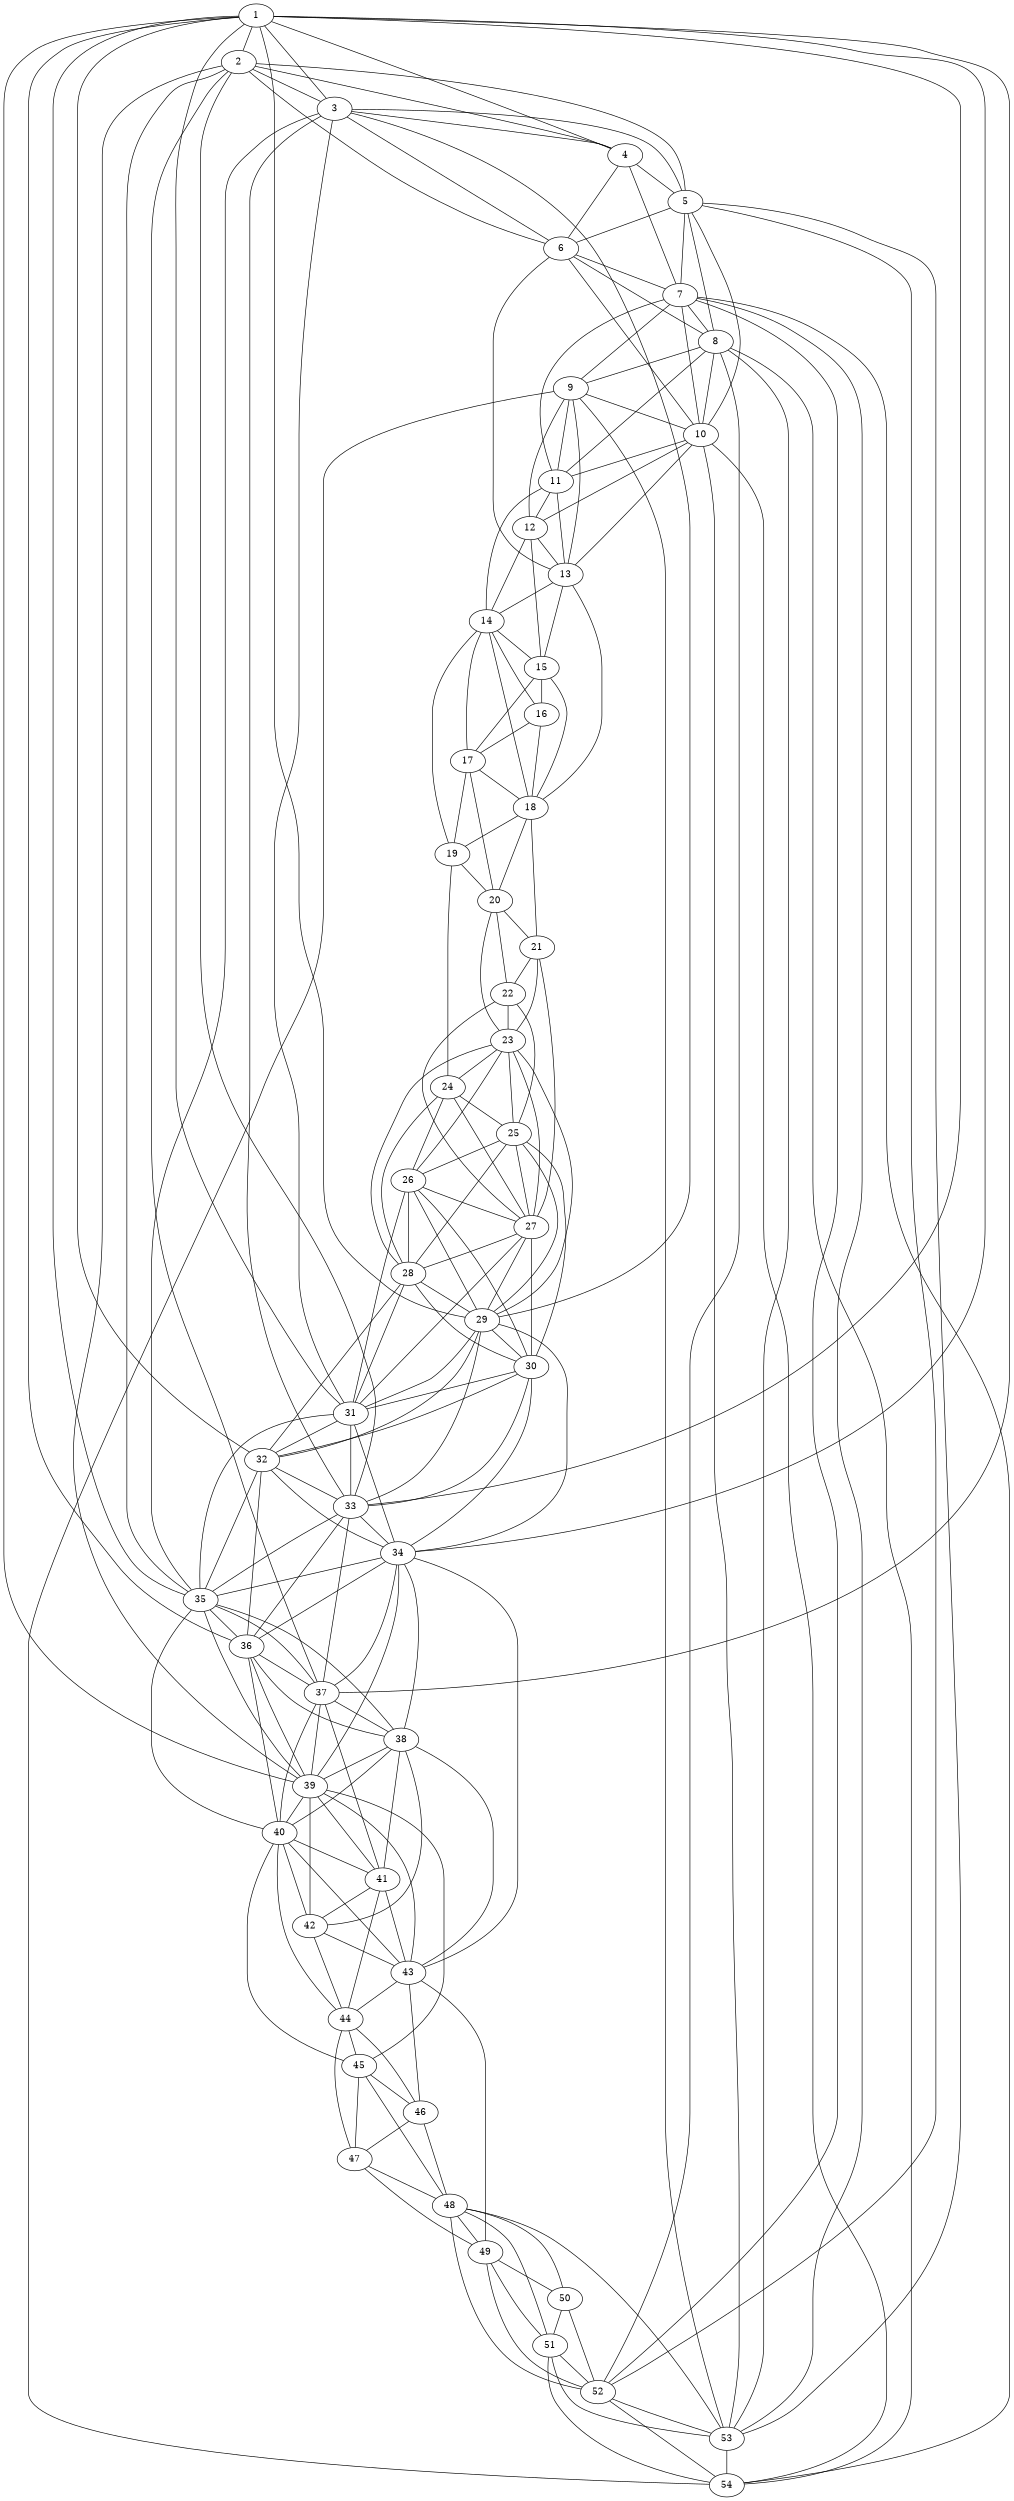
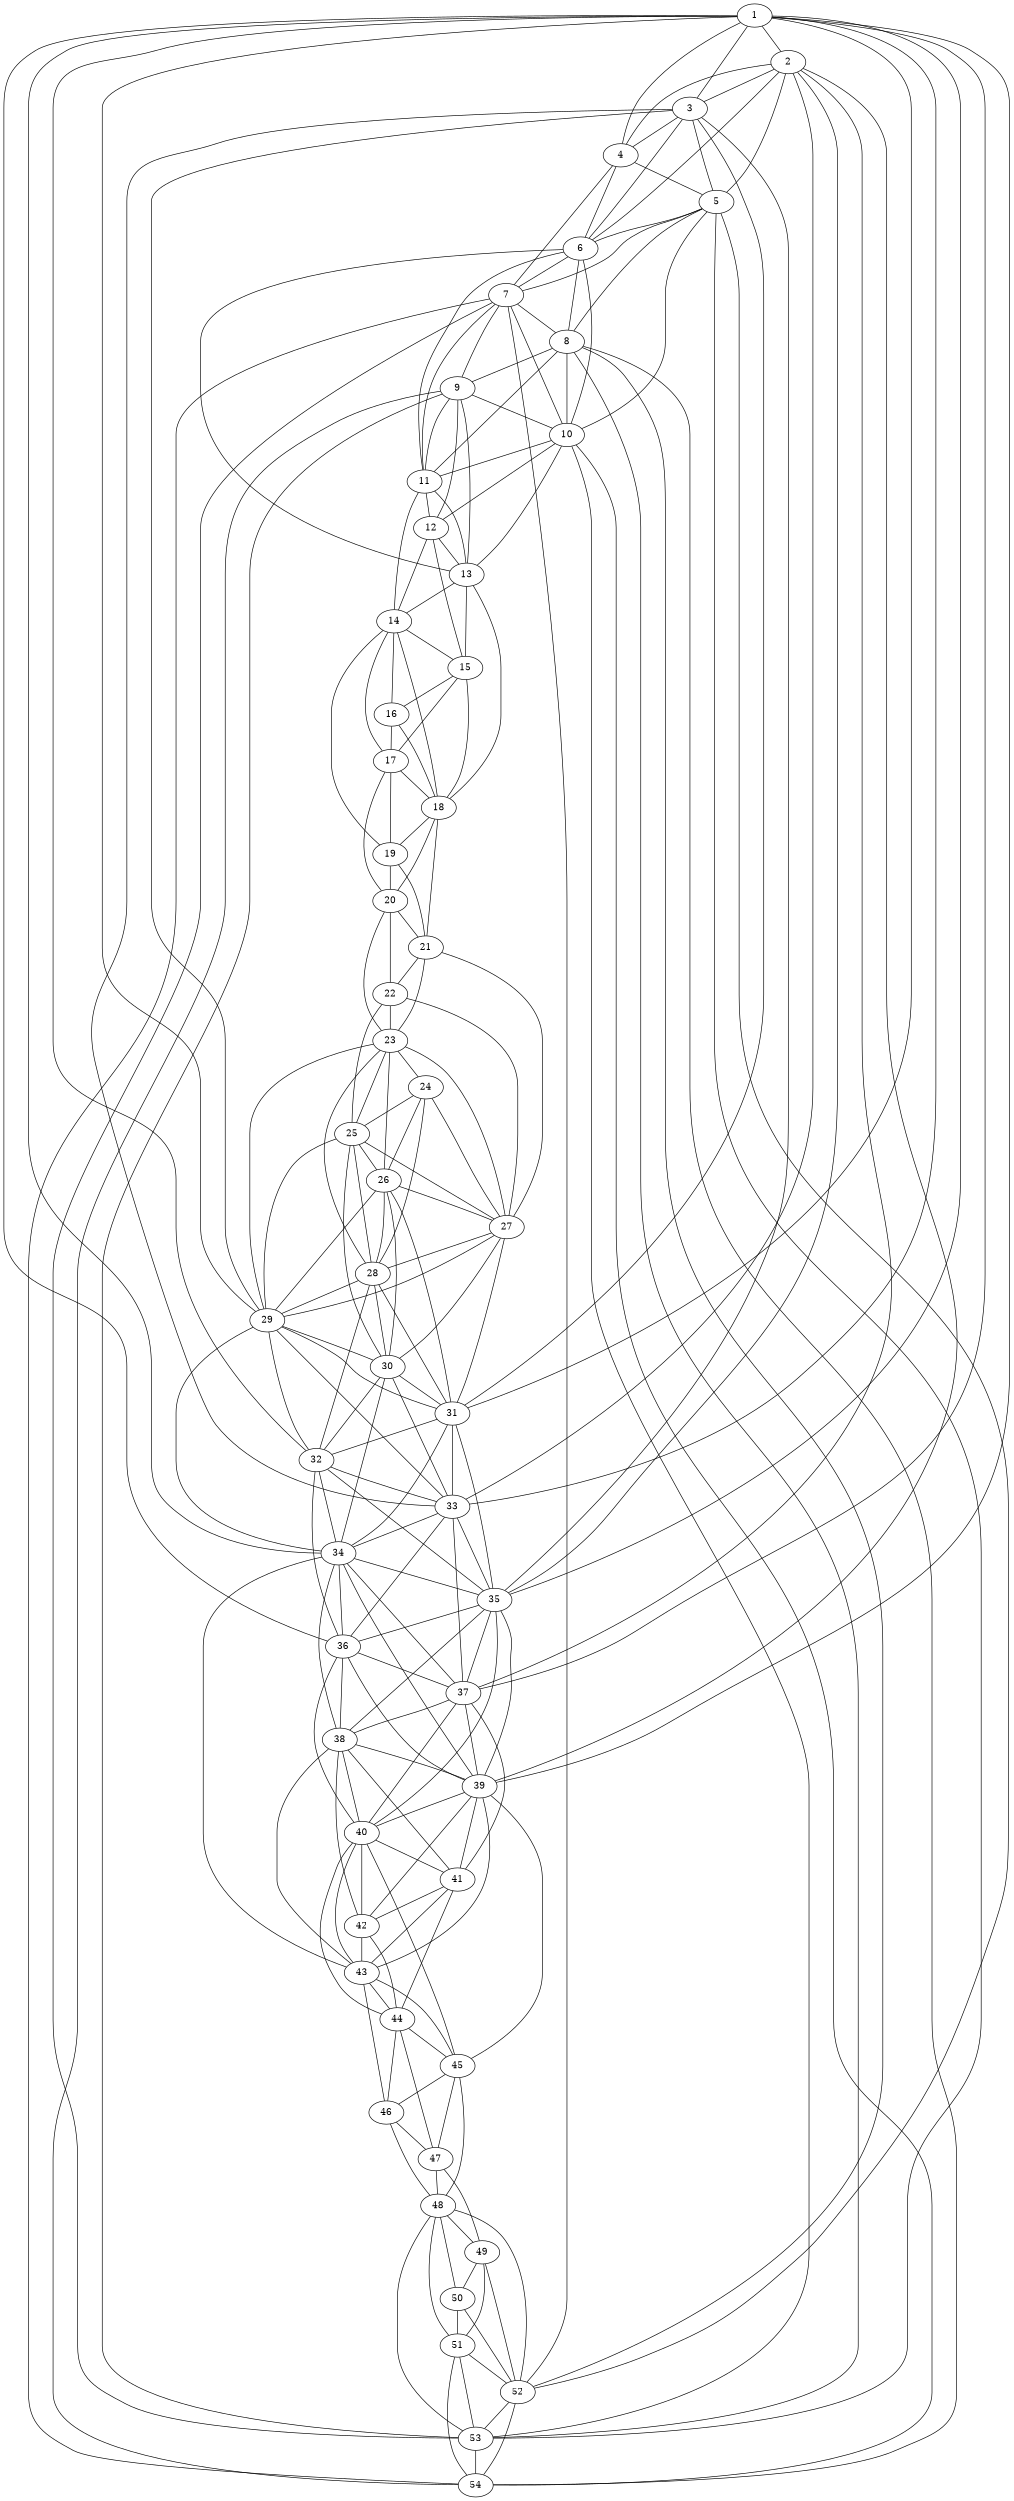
none -> (443, 336)
(448, 971) -> (417, 898)
(485, 2098) -> (422, 2009)
